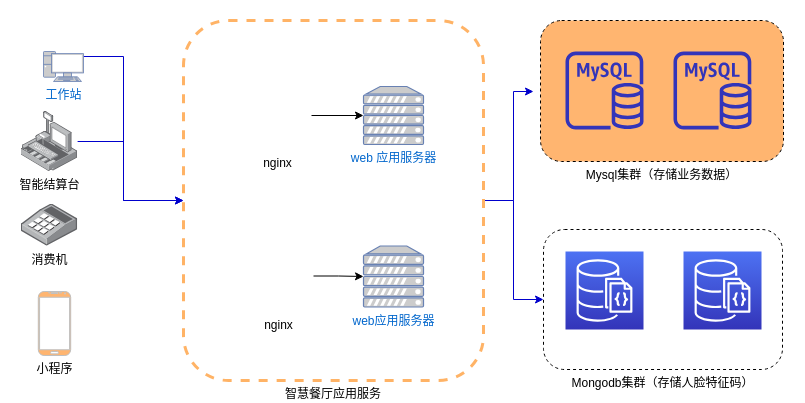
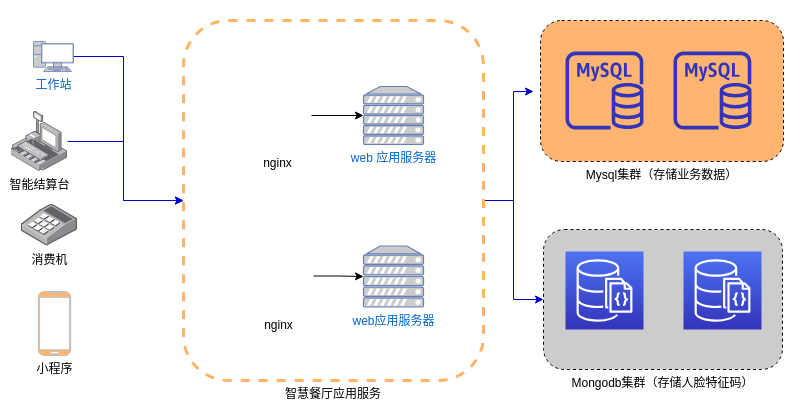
(64, 67) -> (54, 57)
(49, 142) -> (39, 142)
(663, 300) -> (663, 300)
